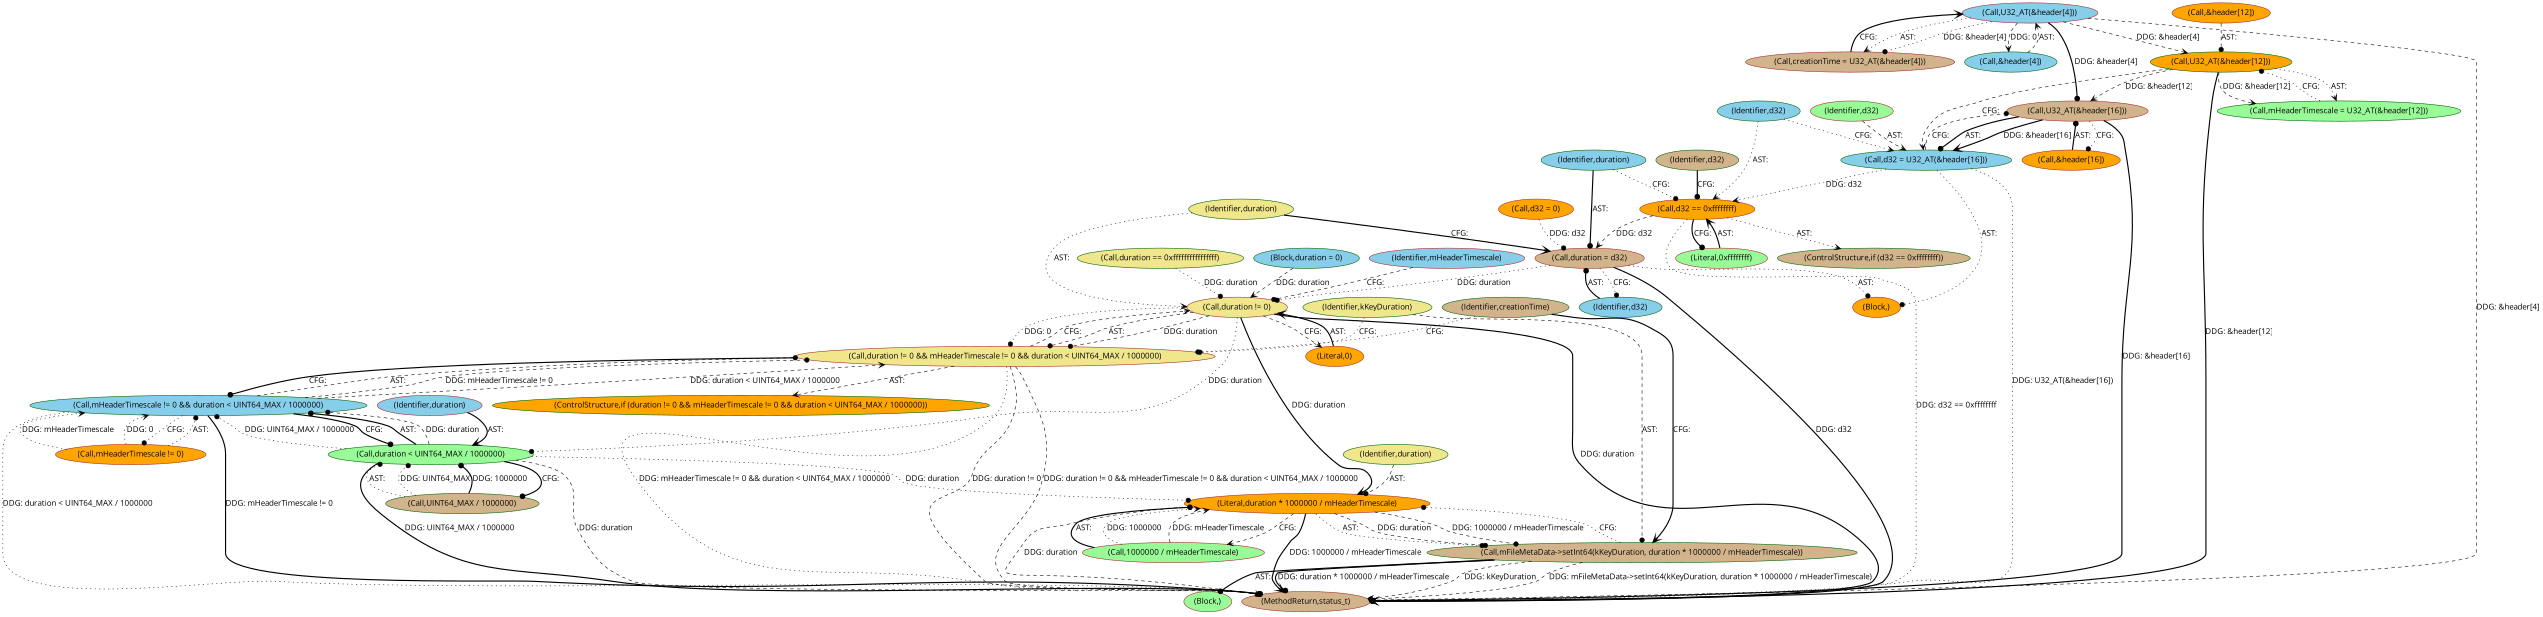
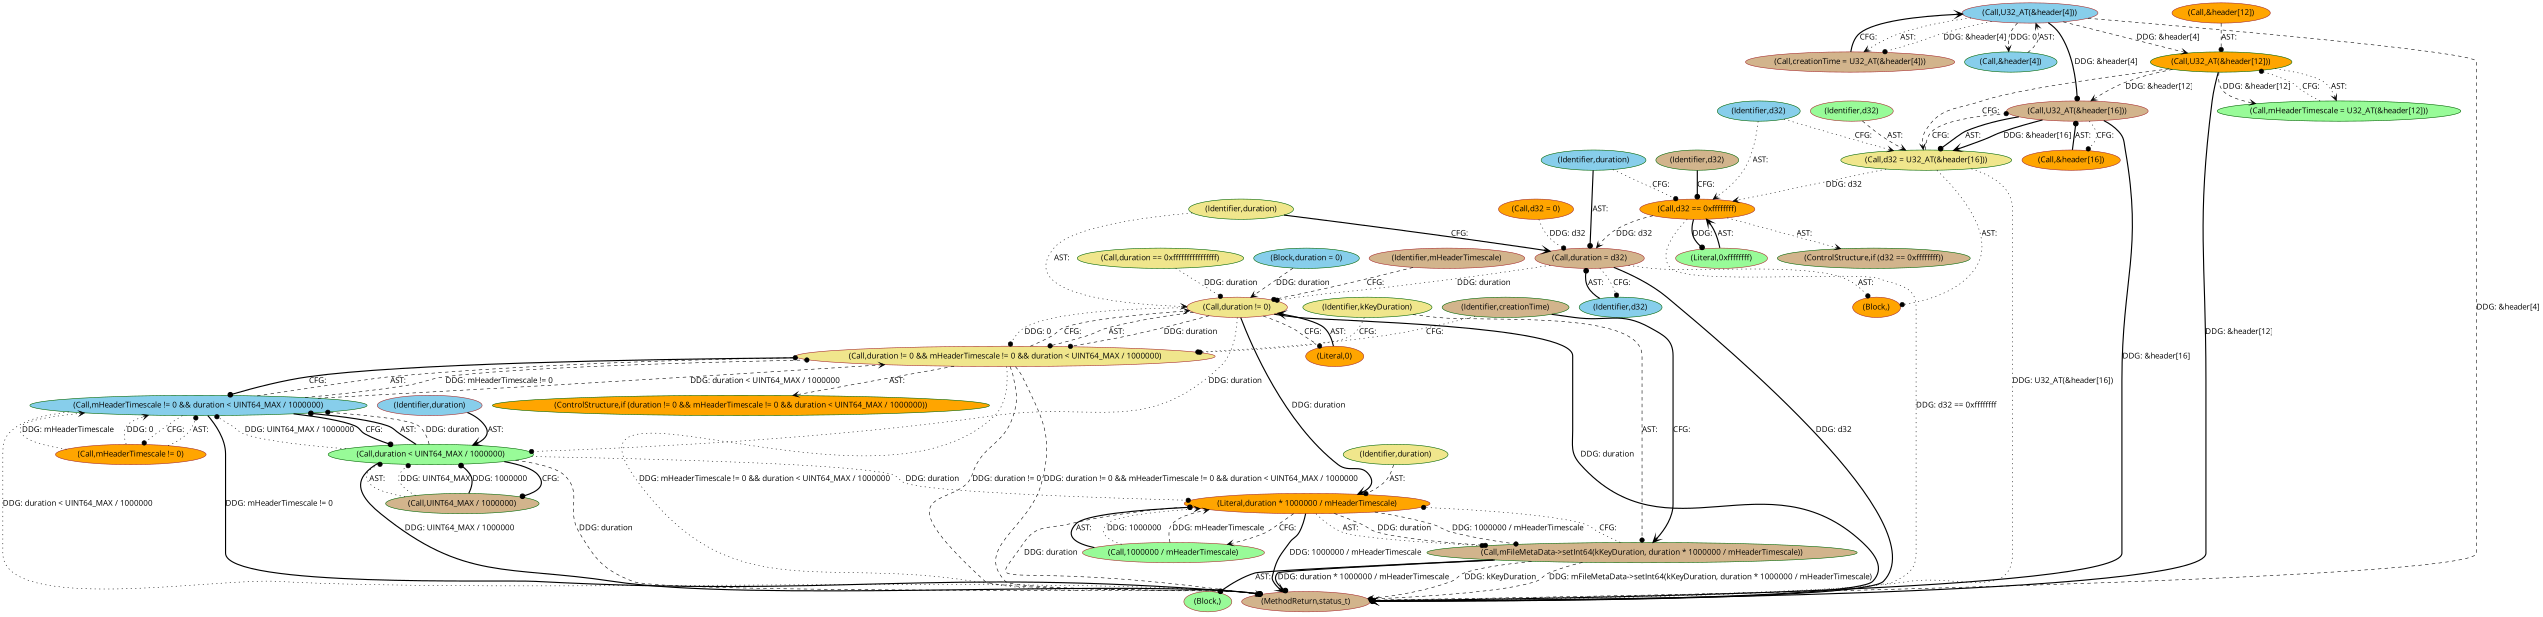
(1926, 160) -> (1926, 160)
(1704, 234) -> (1704, 234)
(1447, 258) -> (1447, 258)
(1291, 328) -> (1291, 328)
